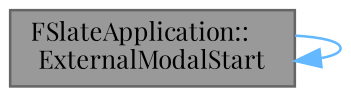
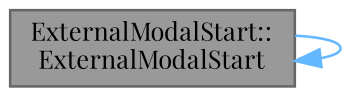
(152, 48) -> (152, 48)
